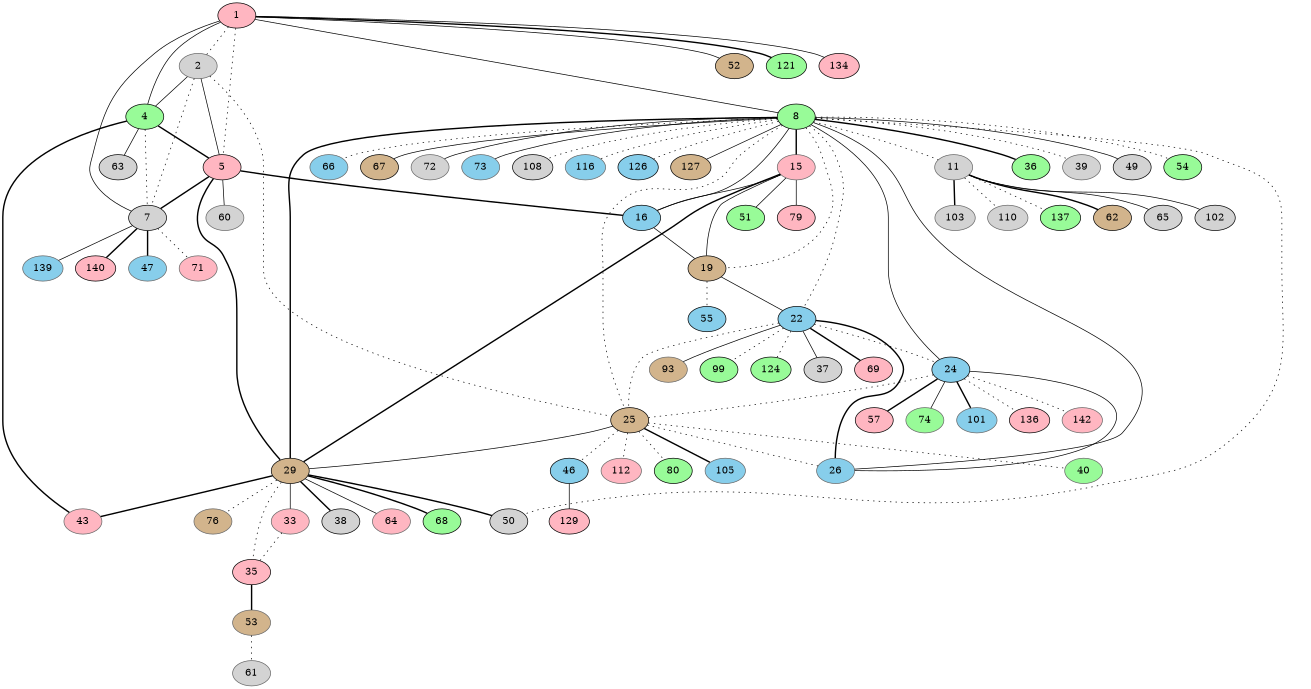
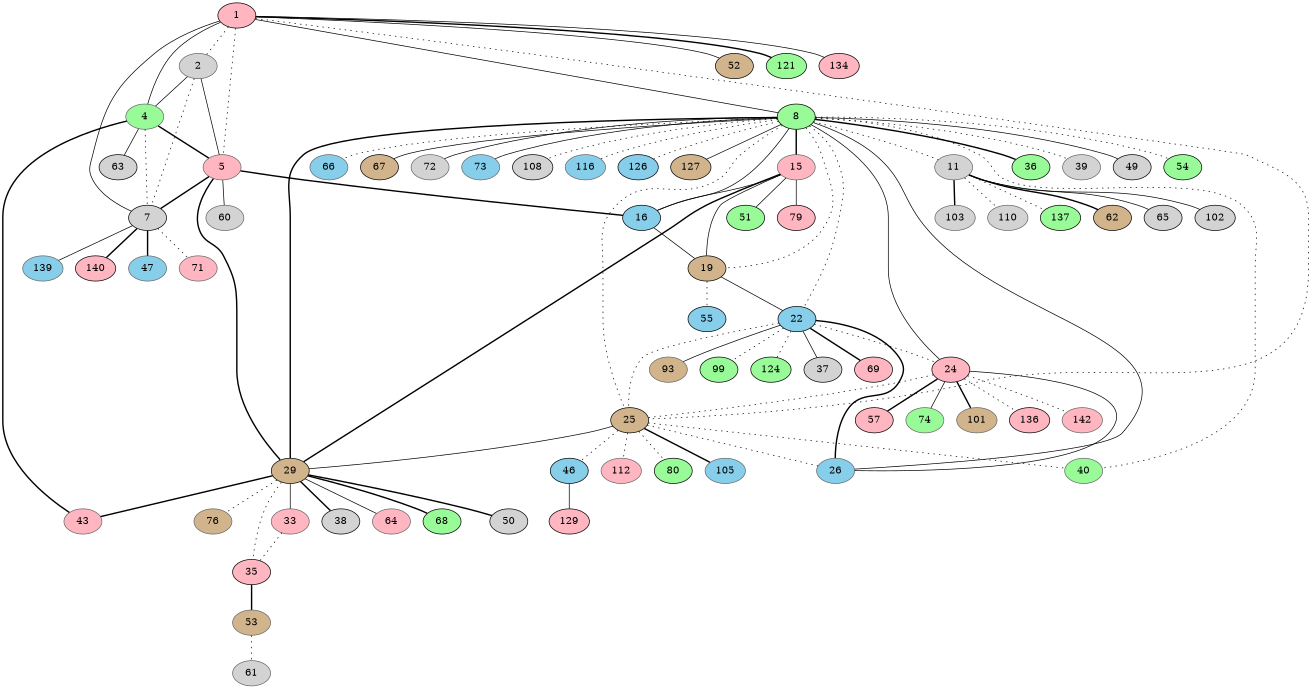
(145, 117) -> (145, 117)
(222, 167) -> (222, 167)
(324, 331) -> (1182, 145)
(951, 370) -> (951, 370)
(977, 420) -> (977, 420)
(1239, 433) -> (1204, 191)
